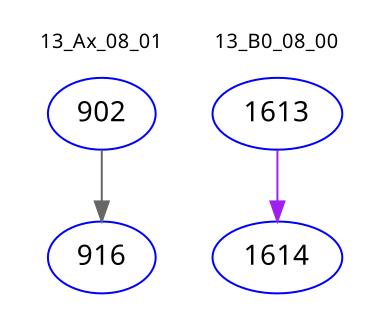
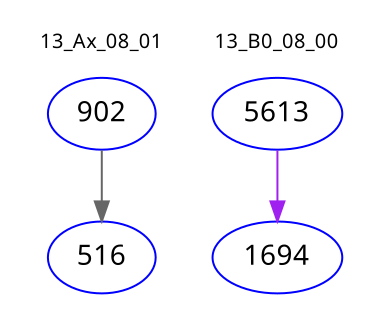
(277, 114) -> (277, 114)
(102, 257) -> (102, 257)
(277, 257) -> (277, 257)
